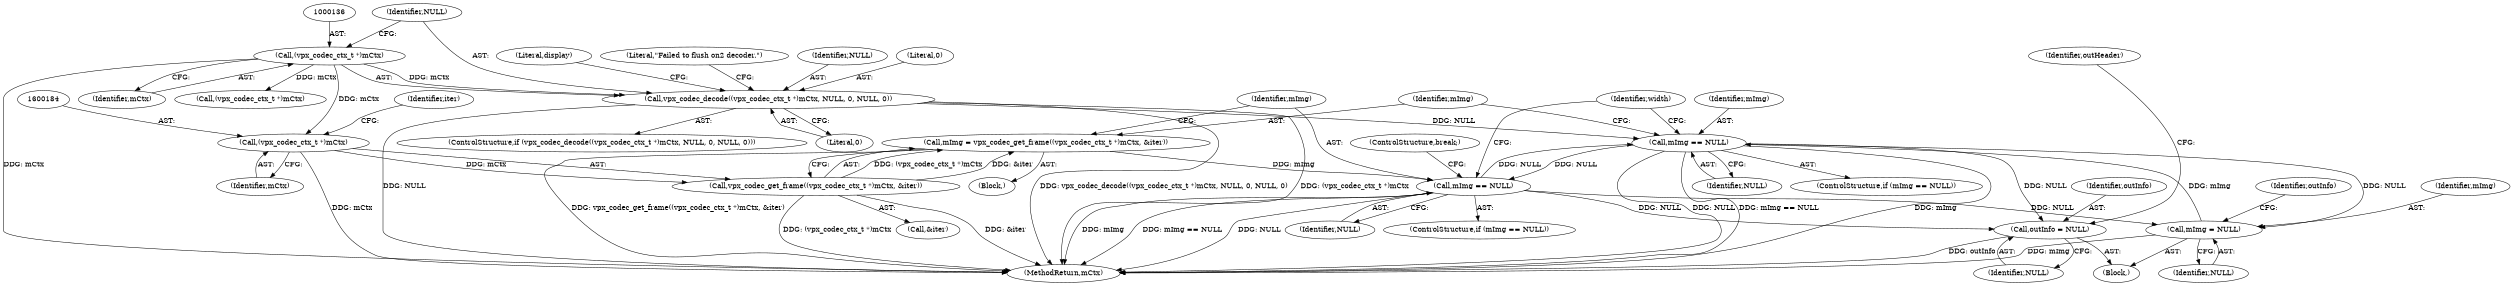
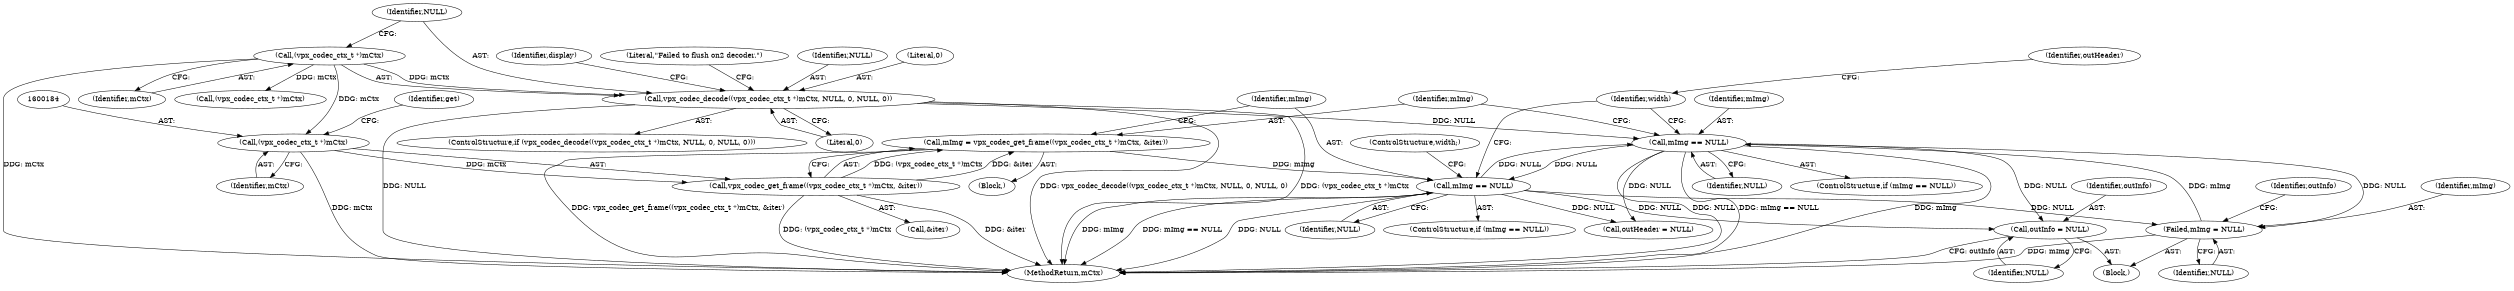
(330, 12) -> none
(544, 56) -> (544, 56)
(434, 100) -> (434, 100)
(1415, 143) -> (1415, 143)
(2176, 150) -> (1855, 73)
none -> (1648, 230)
(2204, 230) -> (2204, 230)
(1972, 252) -> (1972, 252)
